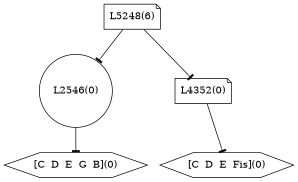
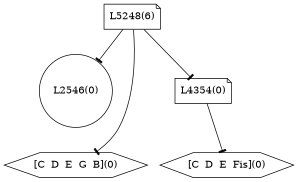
(203, 91) -> (203, 91)
(76, 138) -> (130, 95)
